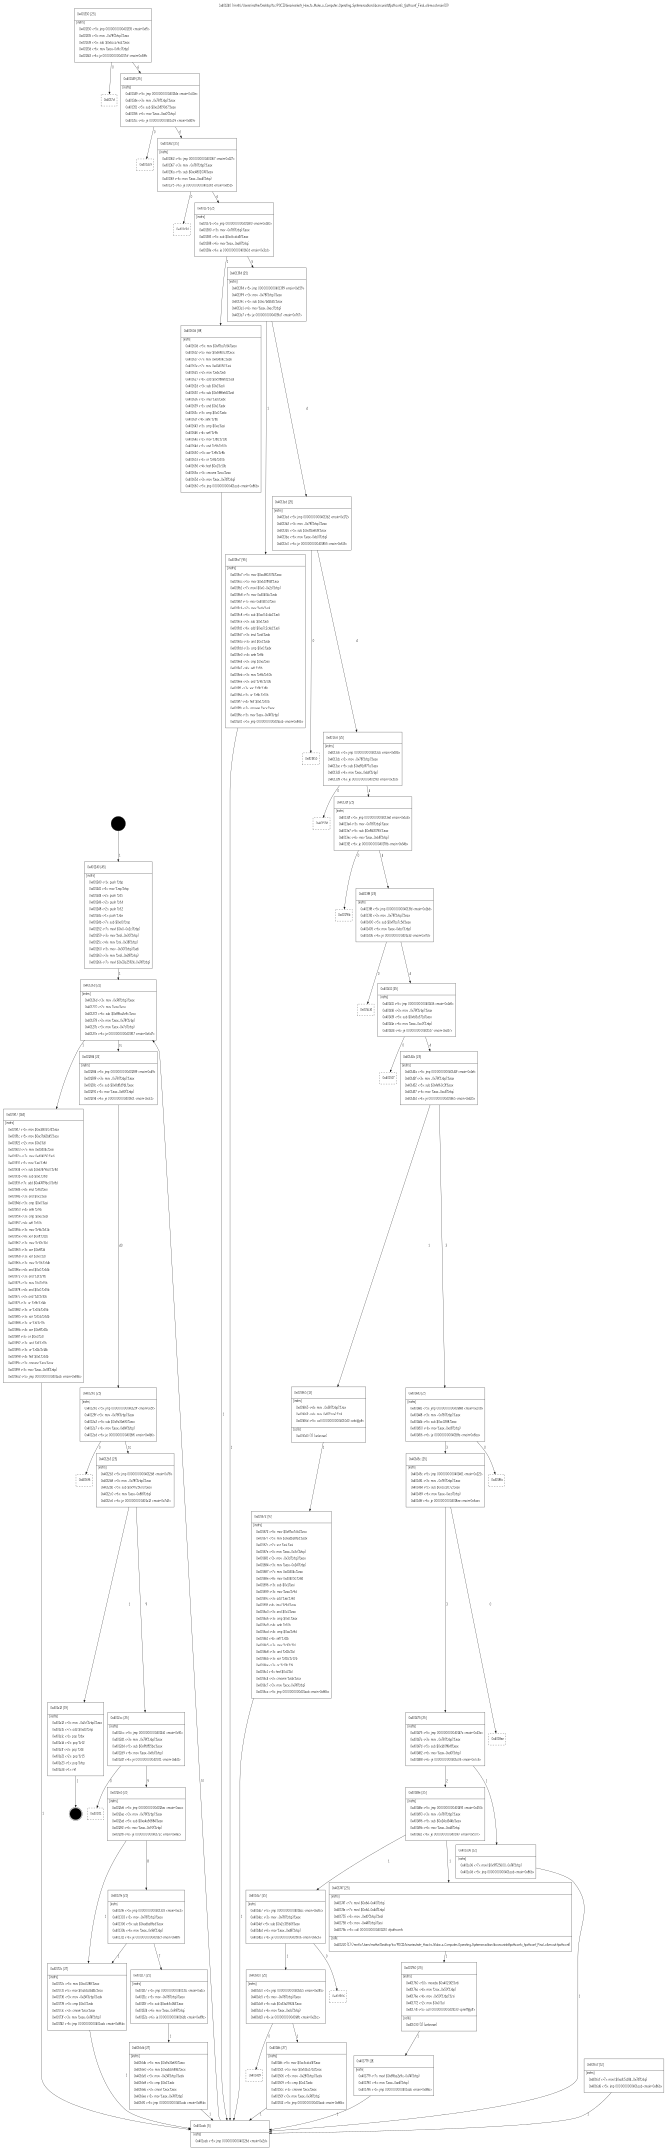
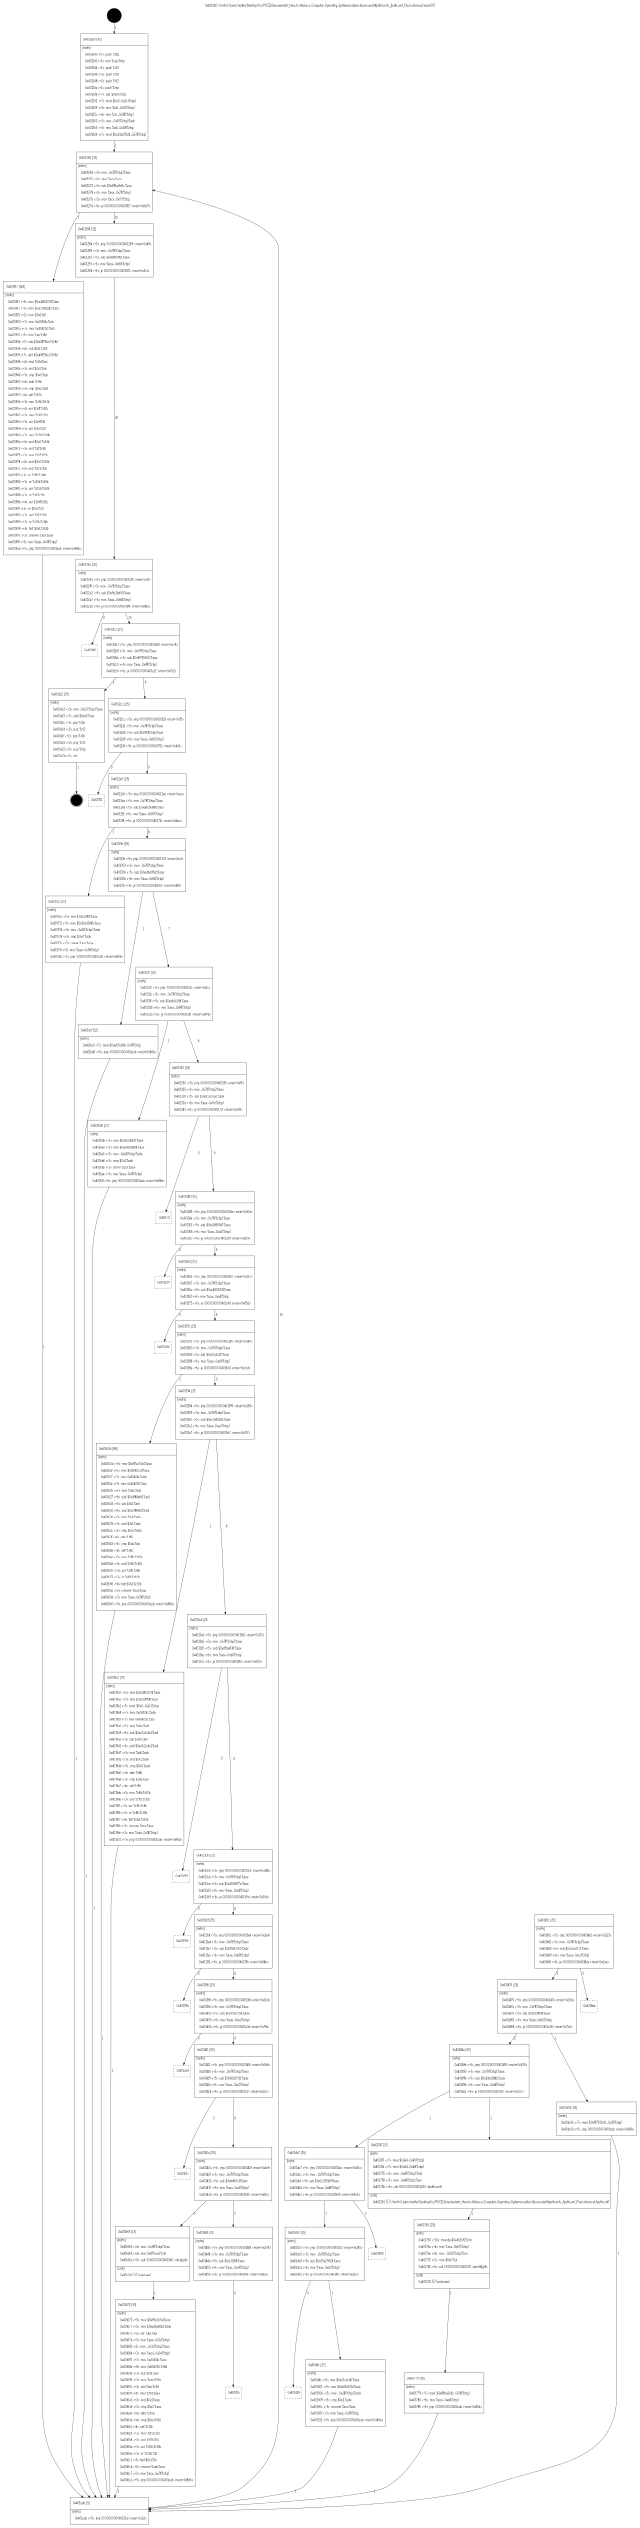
none -> (191, 1040)
(445, 1446) -> none
(120, 1953) -> (132, 957)
